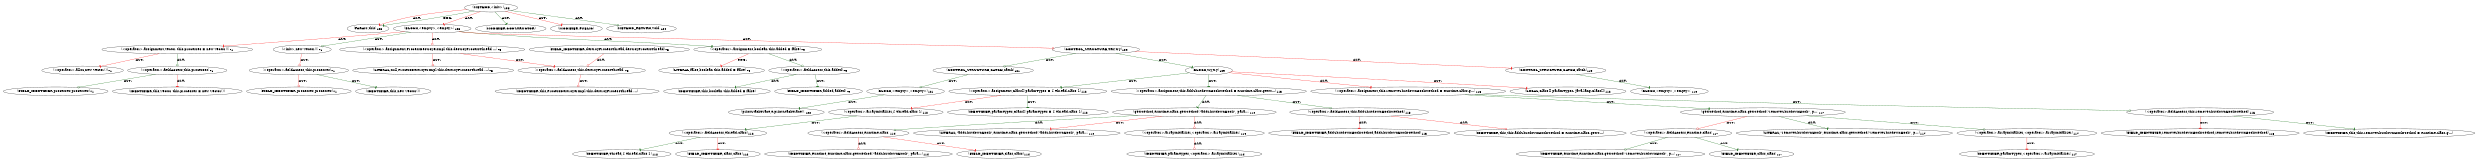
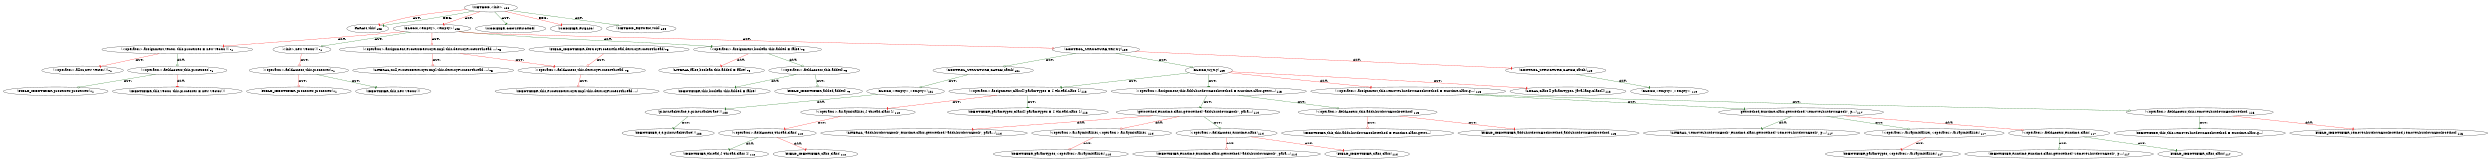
(543, 18) -> (544, 18)
(743, 60) -> (742, 60)
(1154, 60) -> (1153, 60)
(816, 80) -> (816, 80)
(802, 123) -> (813, 123)
none -> (668, 133)
